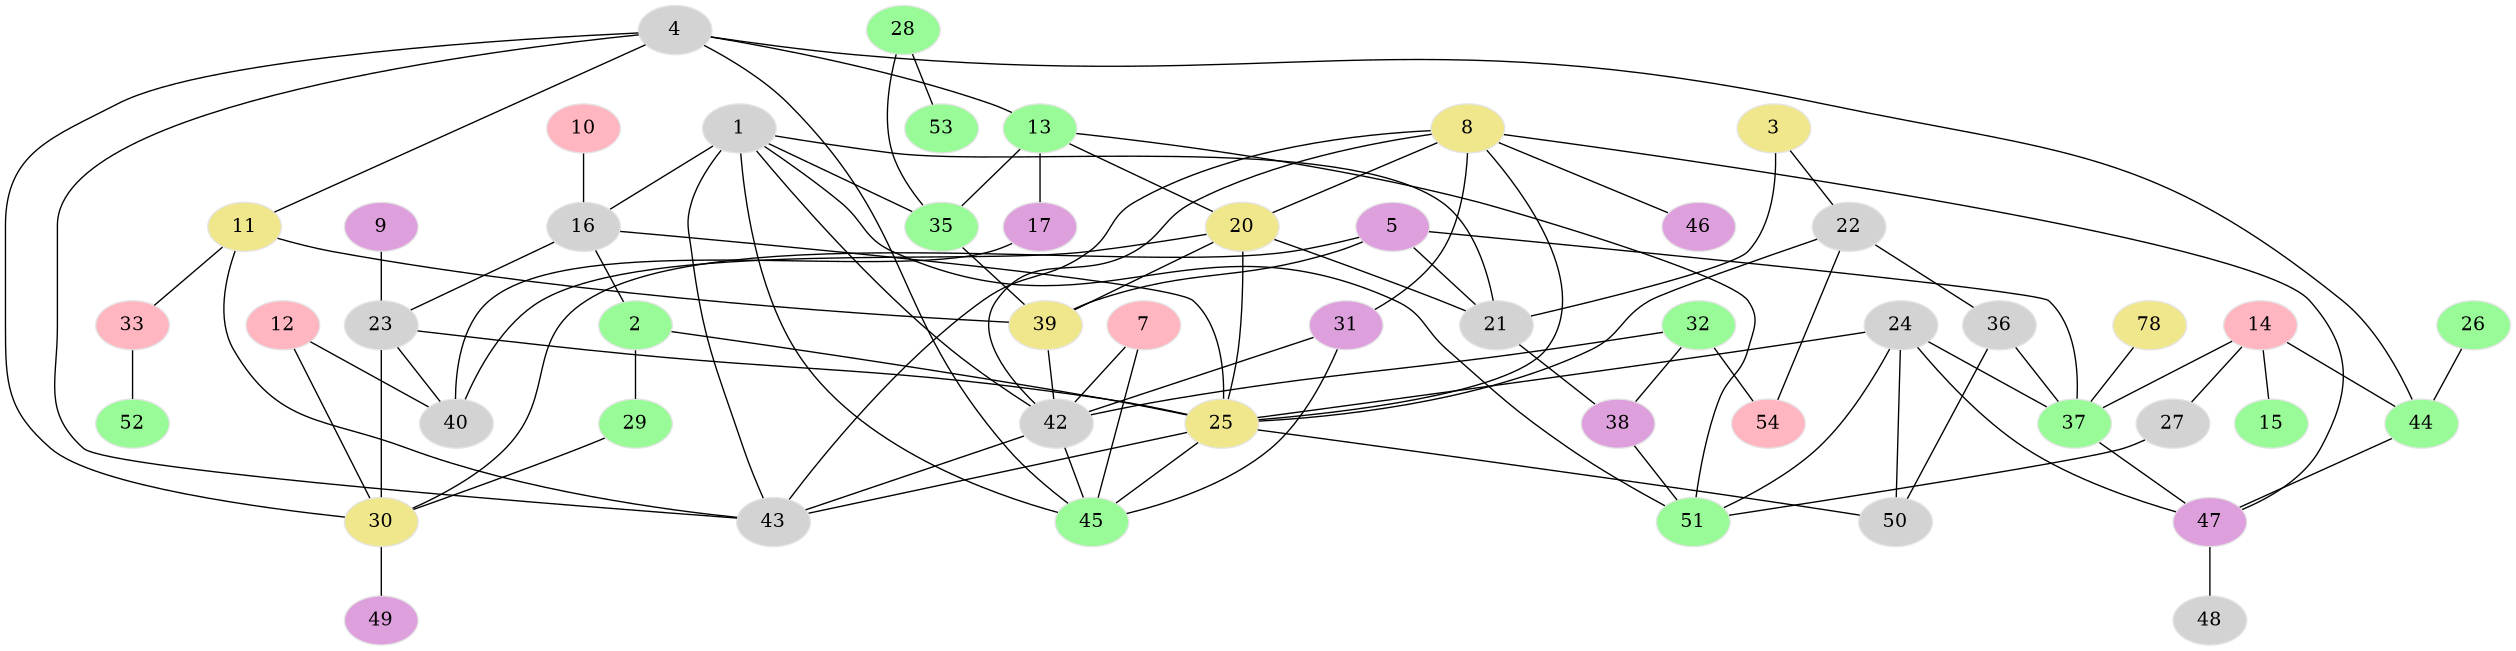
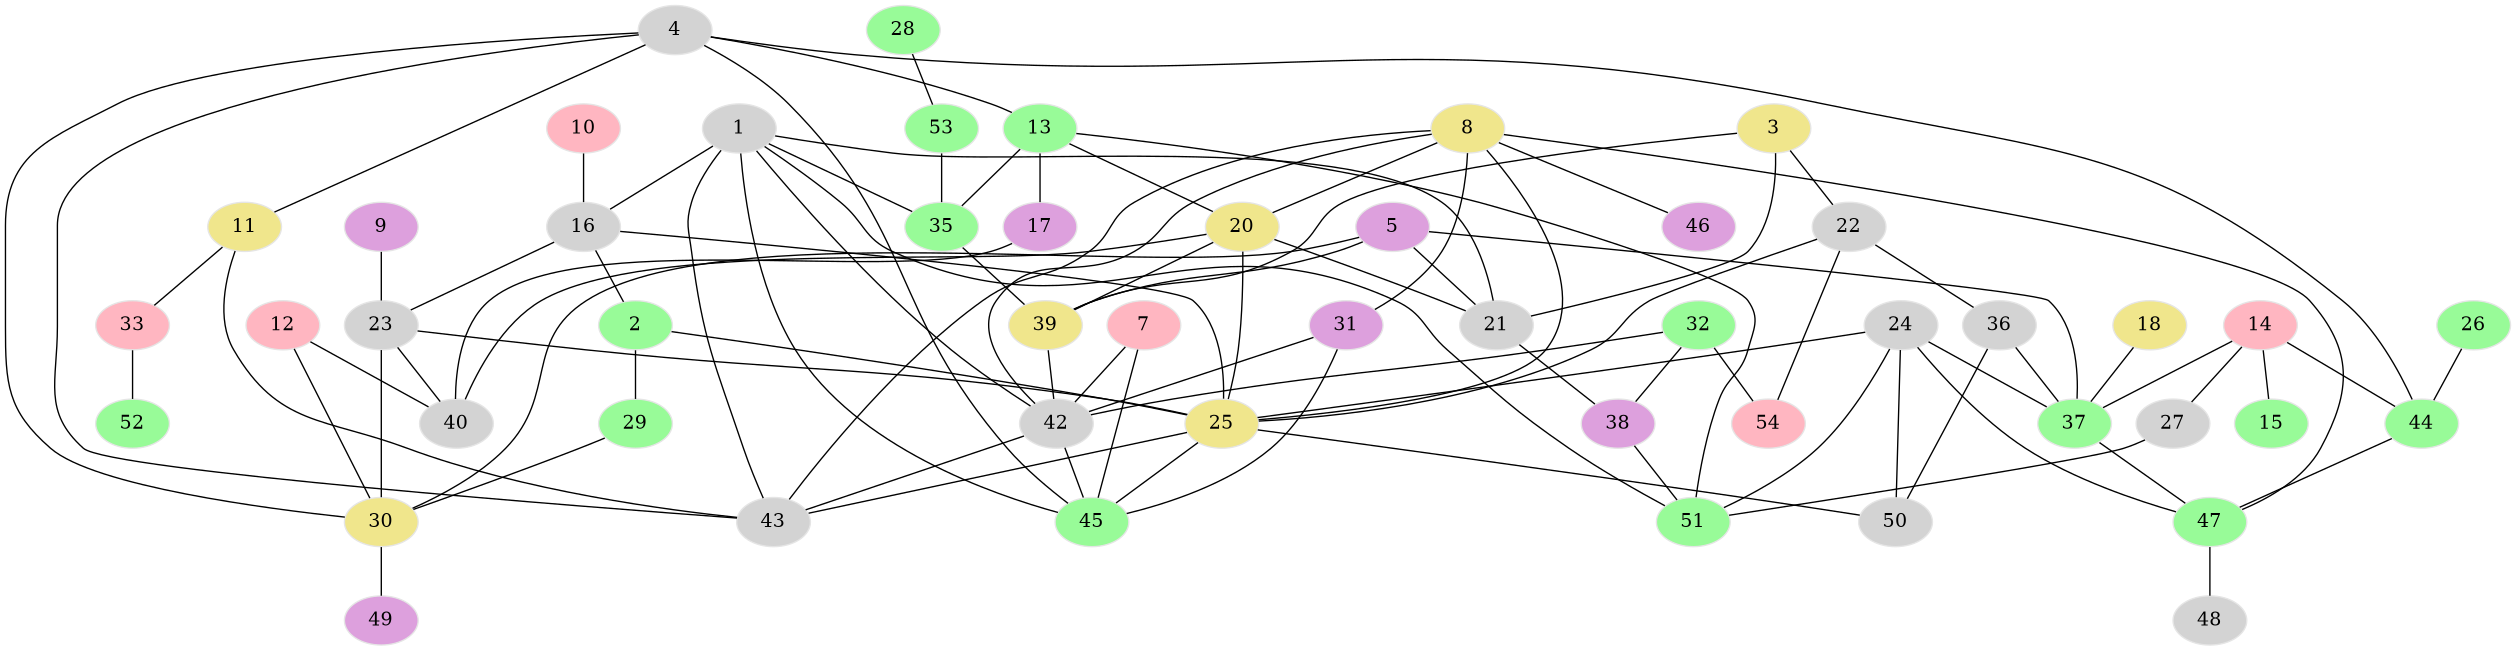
(889, 134) -> (942, 178)
(641, 294) -> (1375, 190)
(2150, 325) -> (2150, 325)
(2210, 522) -> (2210, 522)
